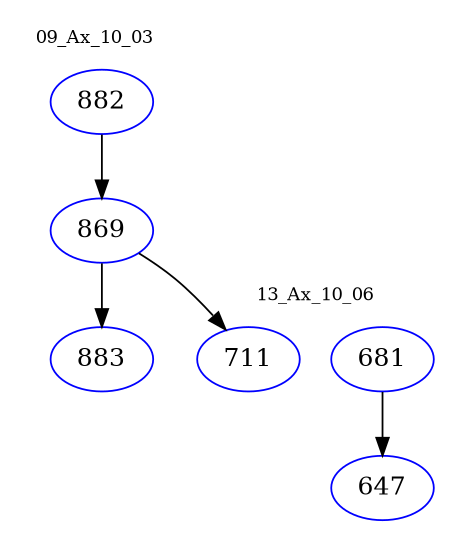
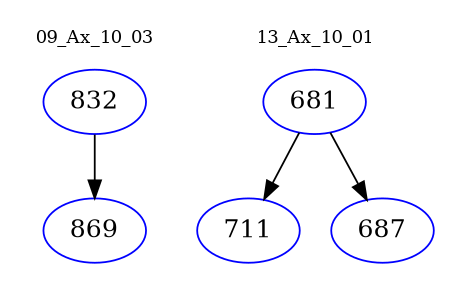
(102, 102) -> (95, 102)
(194, 296) -> (286, 158)
(315, 296) -> (315, 38)
(102, 359) -> none
(383, 488) -> (383, 231)
